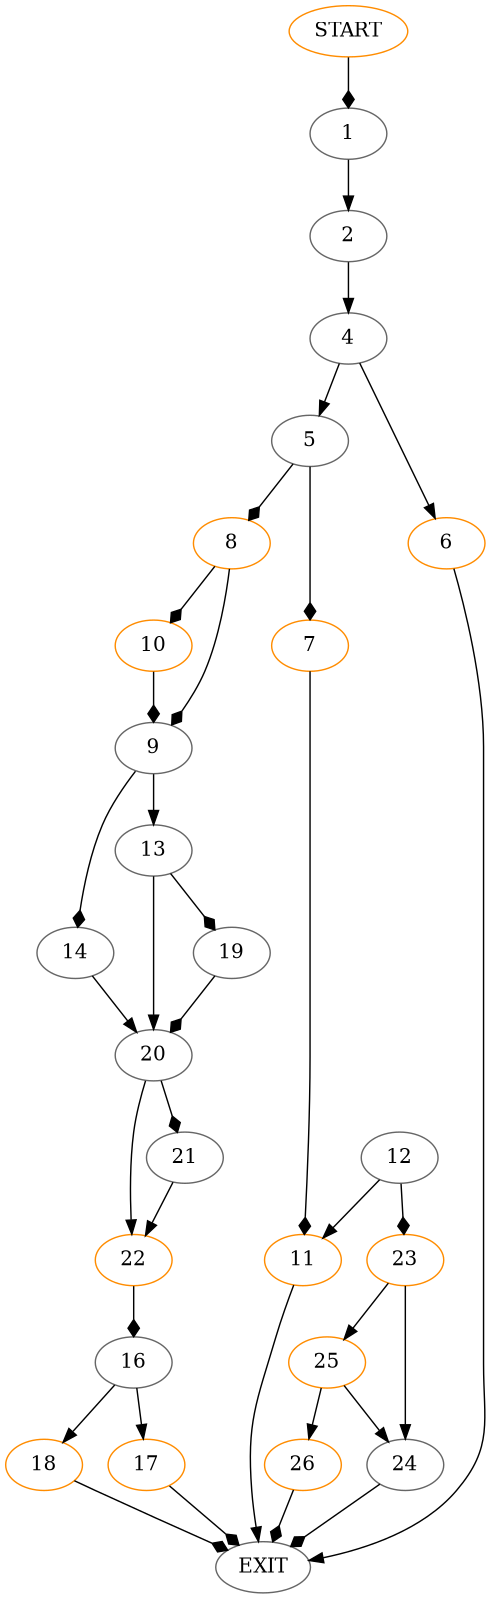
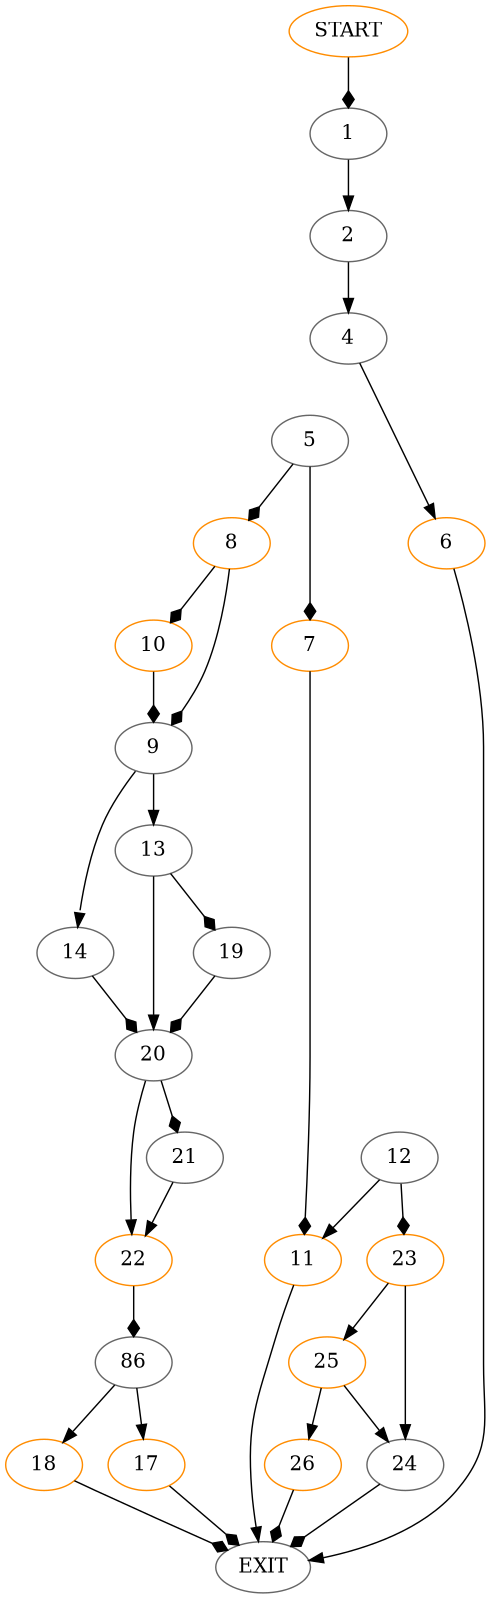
(332, 383) -> none
(98, 837) -> (98, 837)
(110, 998) -> (110, 998)
(134, 1362) -> (134, 1362)
